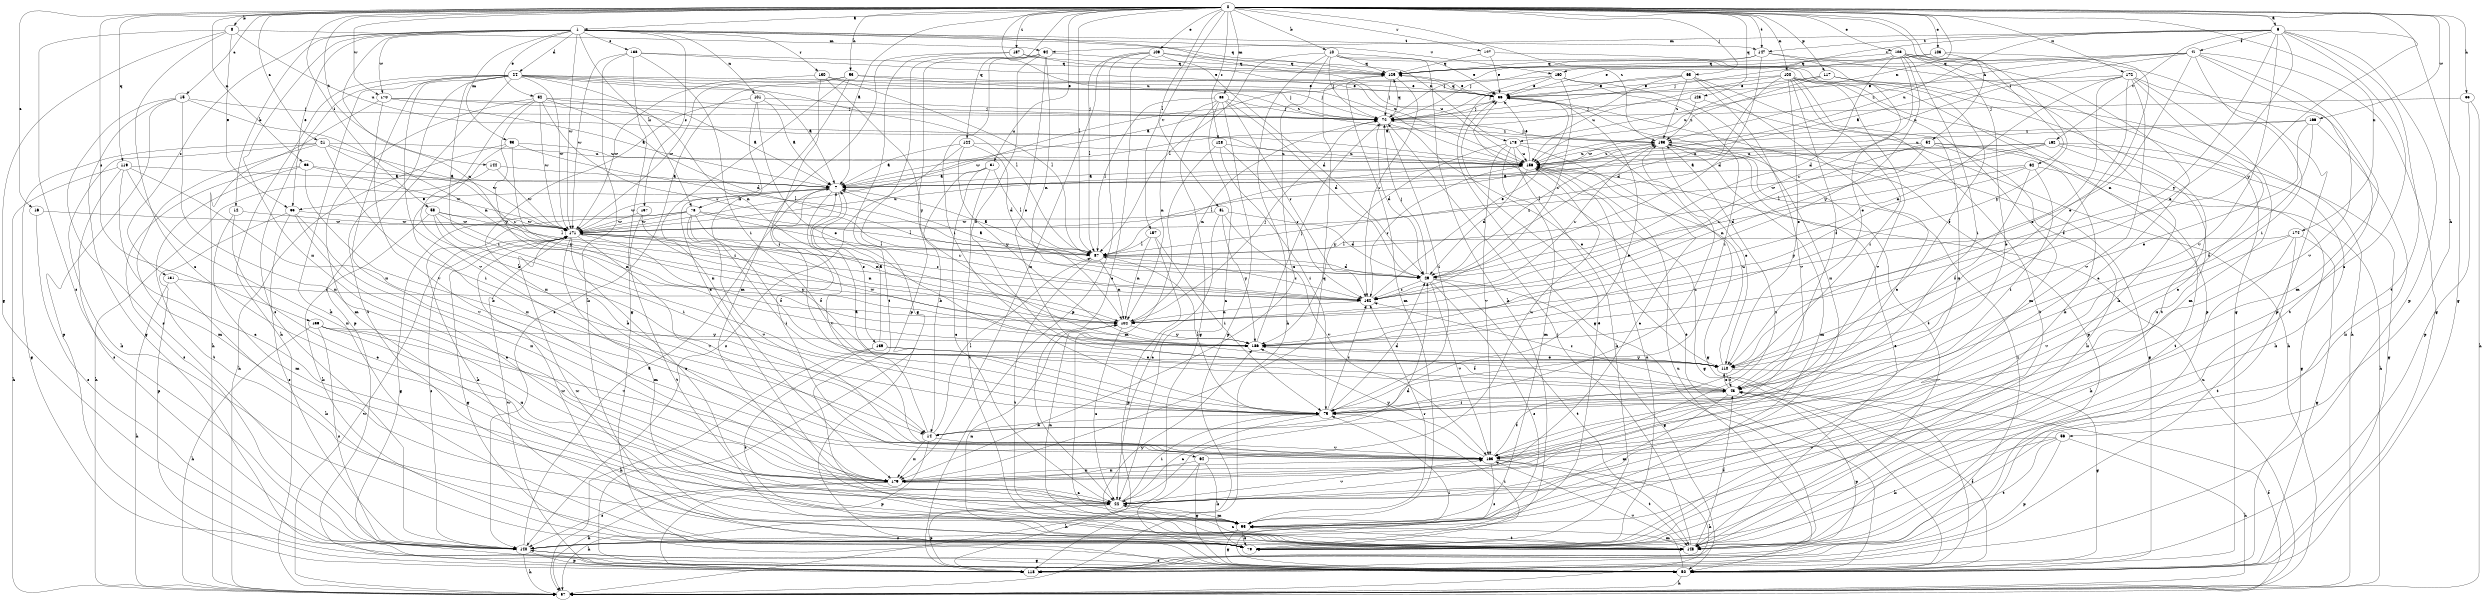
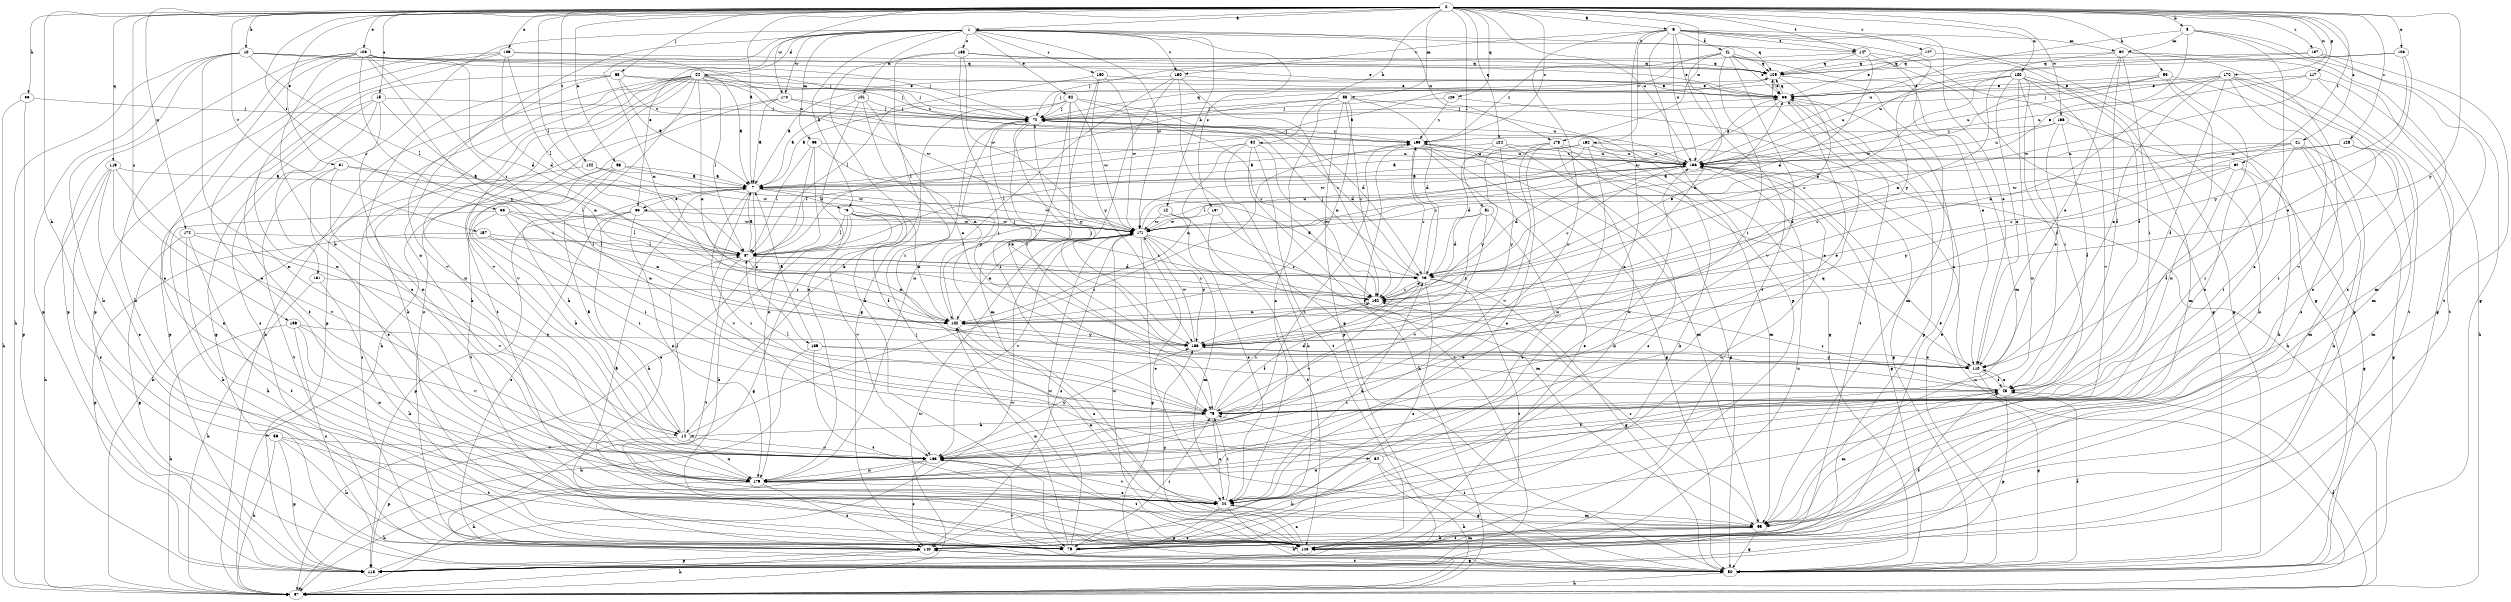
(37, 211) -> none
